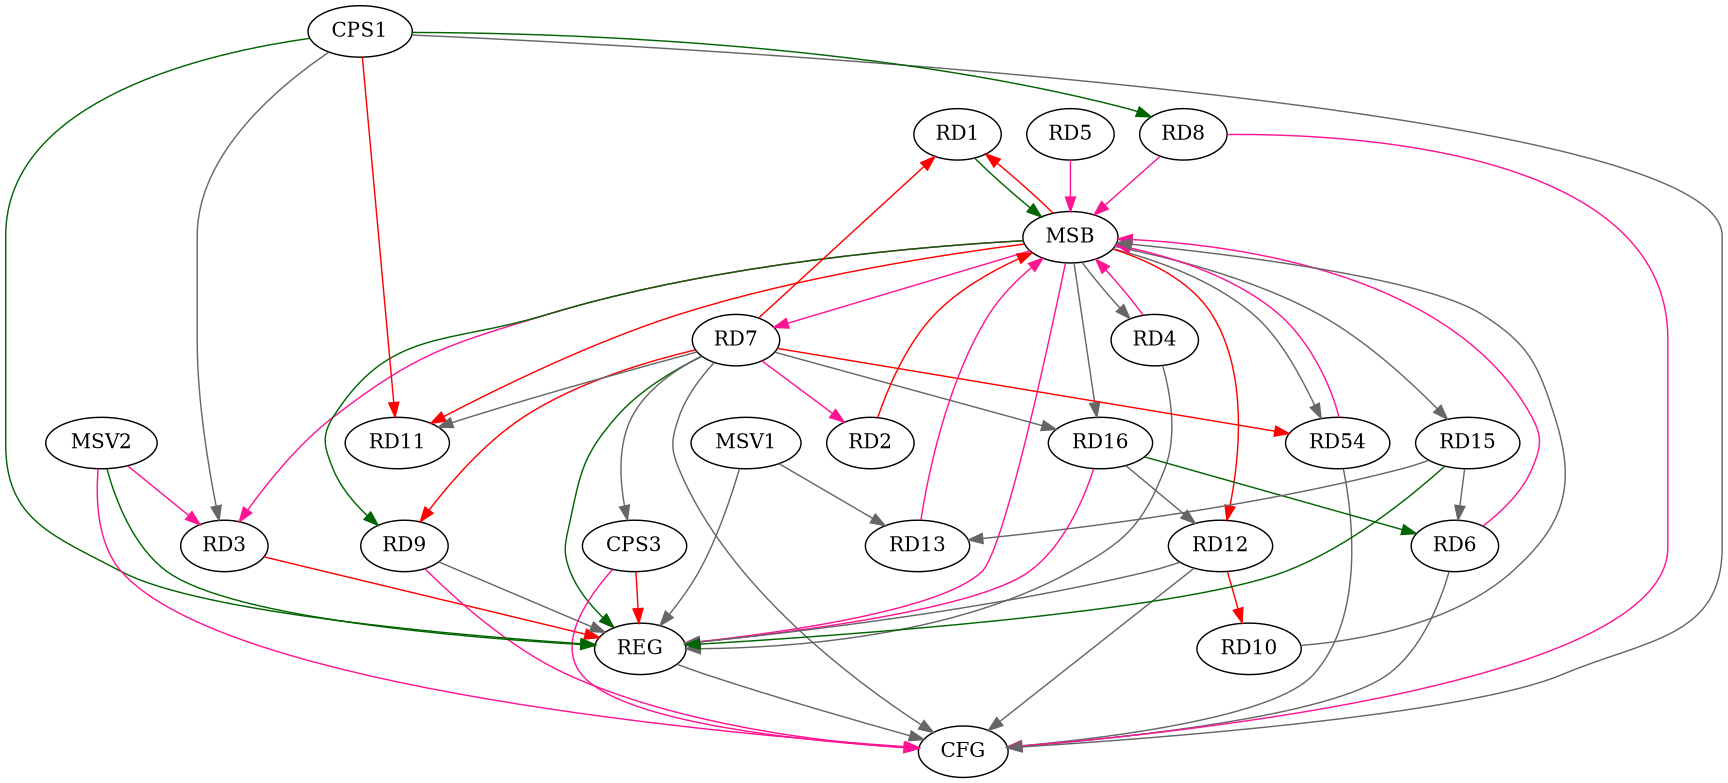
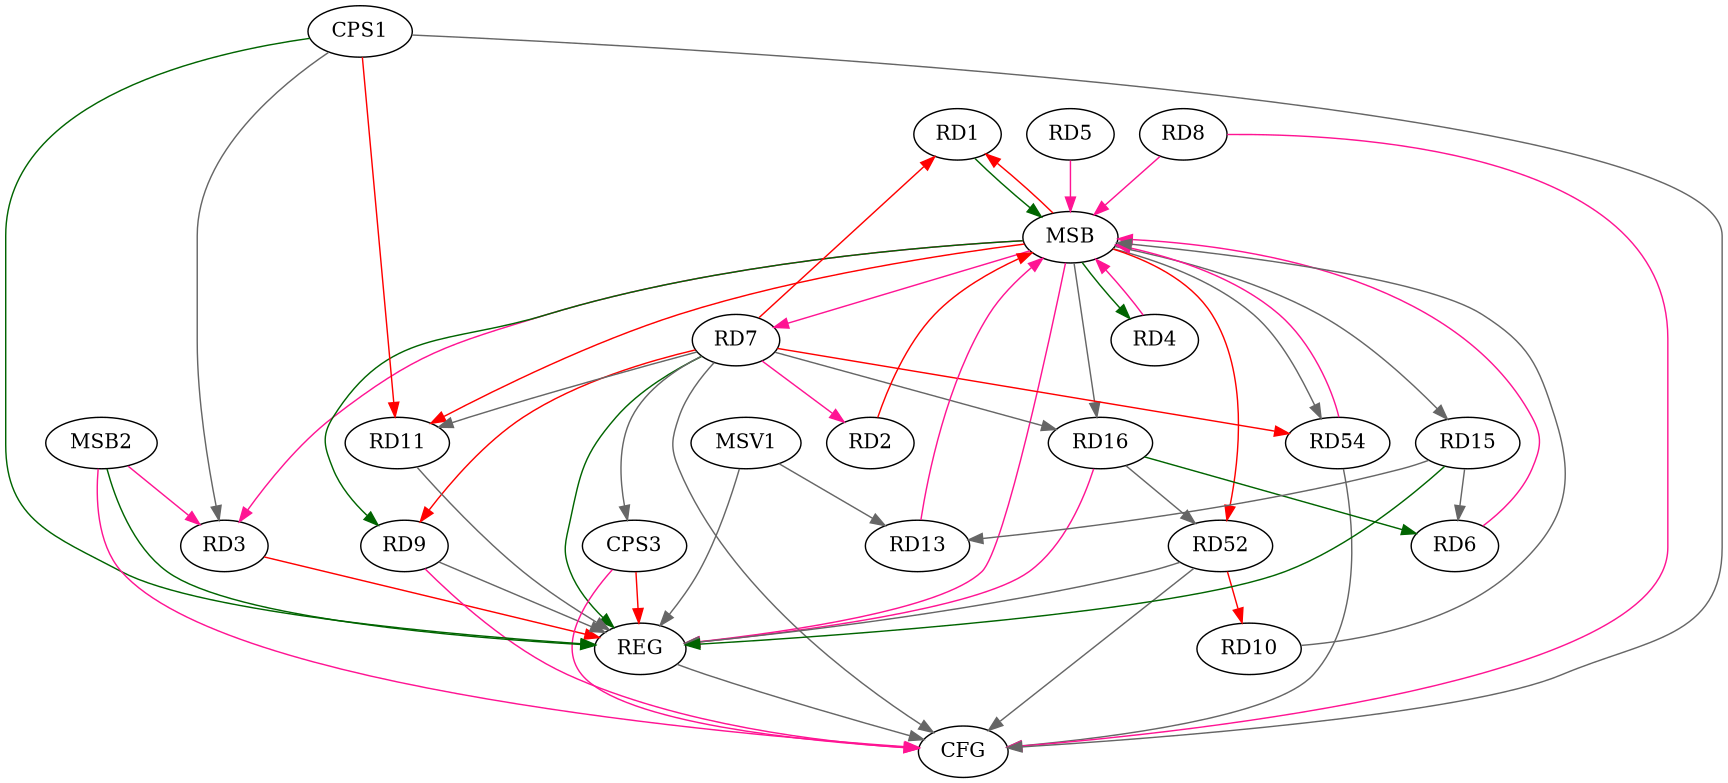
(777, 51) -> none
(1100, 286) -> (1100, 286)
(101, 443) -> (101, 443)
(1221, 546) -> (1221, 546)
(1053, 580) -> (500, 552)
(1340, 696) -> none
